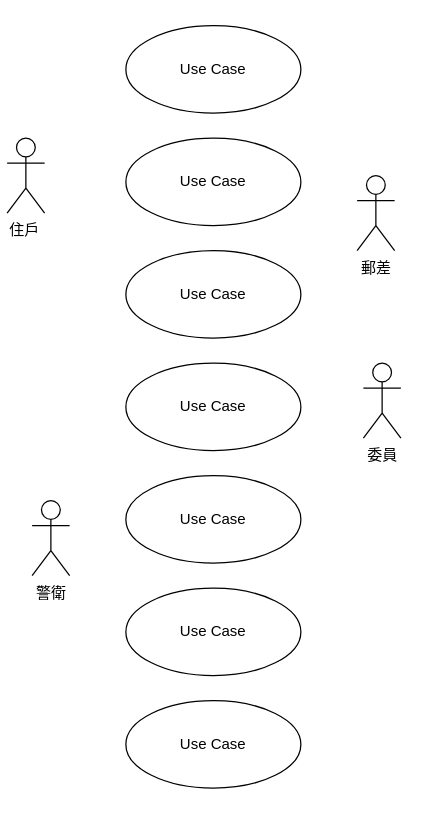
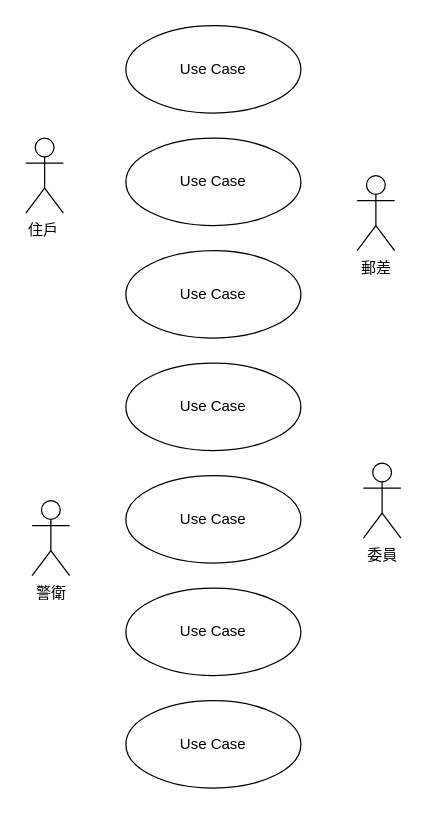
(26, 176) -> (44, 176)
(382, 401) -> (382, 501)
